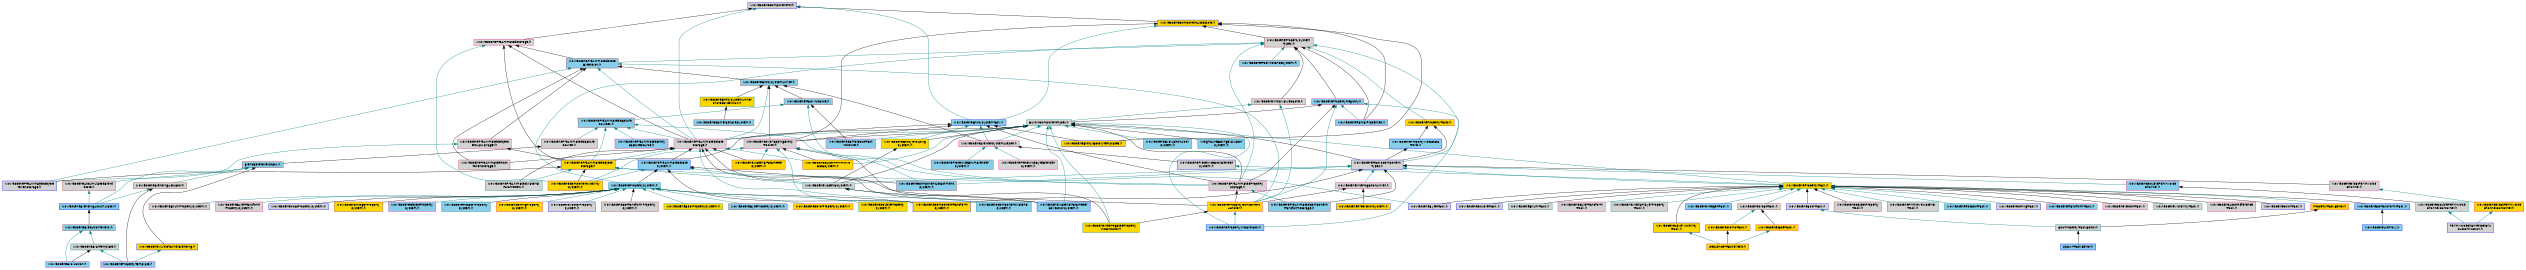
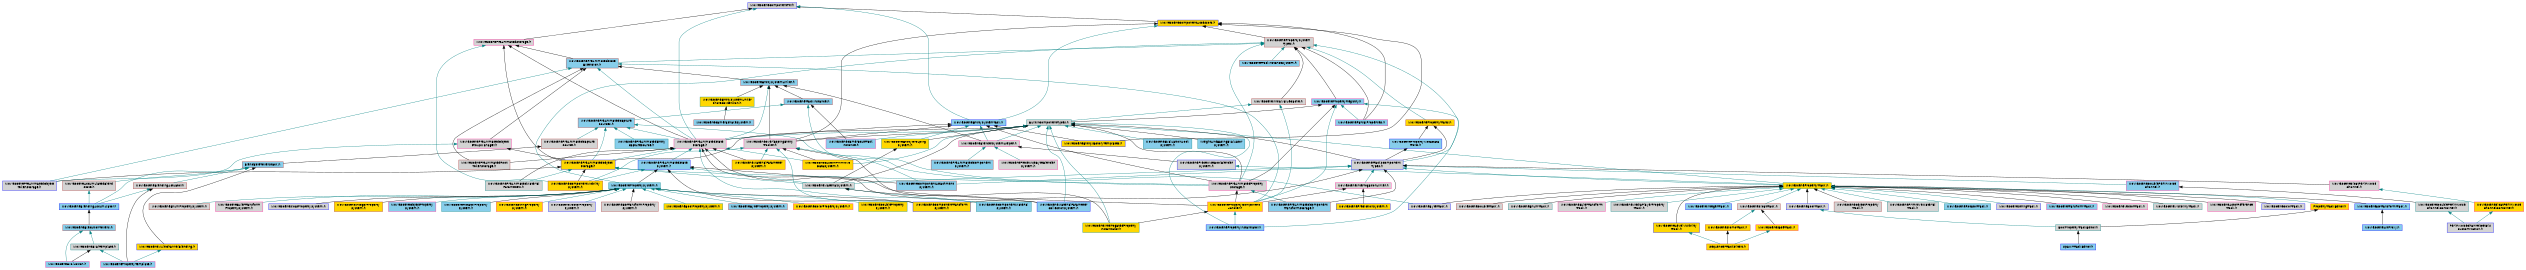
(642, 144) -> (642, 144)
(681, 155) -> (681, 155)
(962, 165) -> (962, 165)
(1479, 207) -> (1479, 207)
